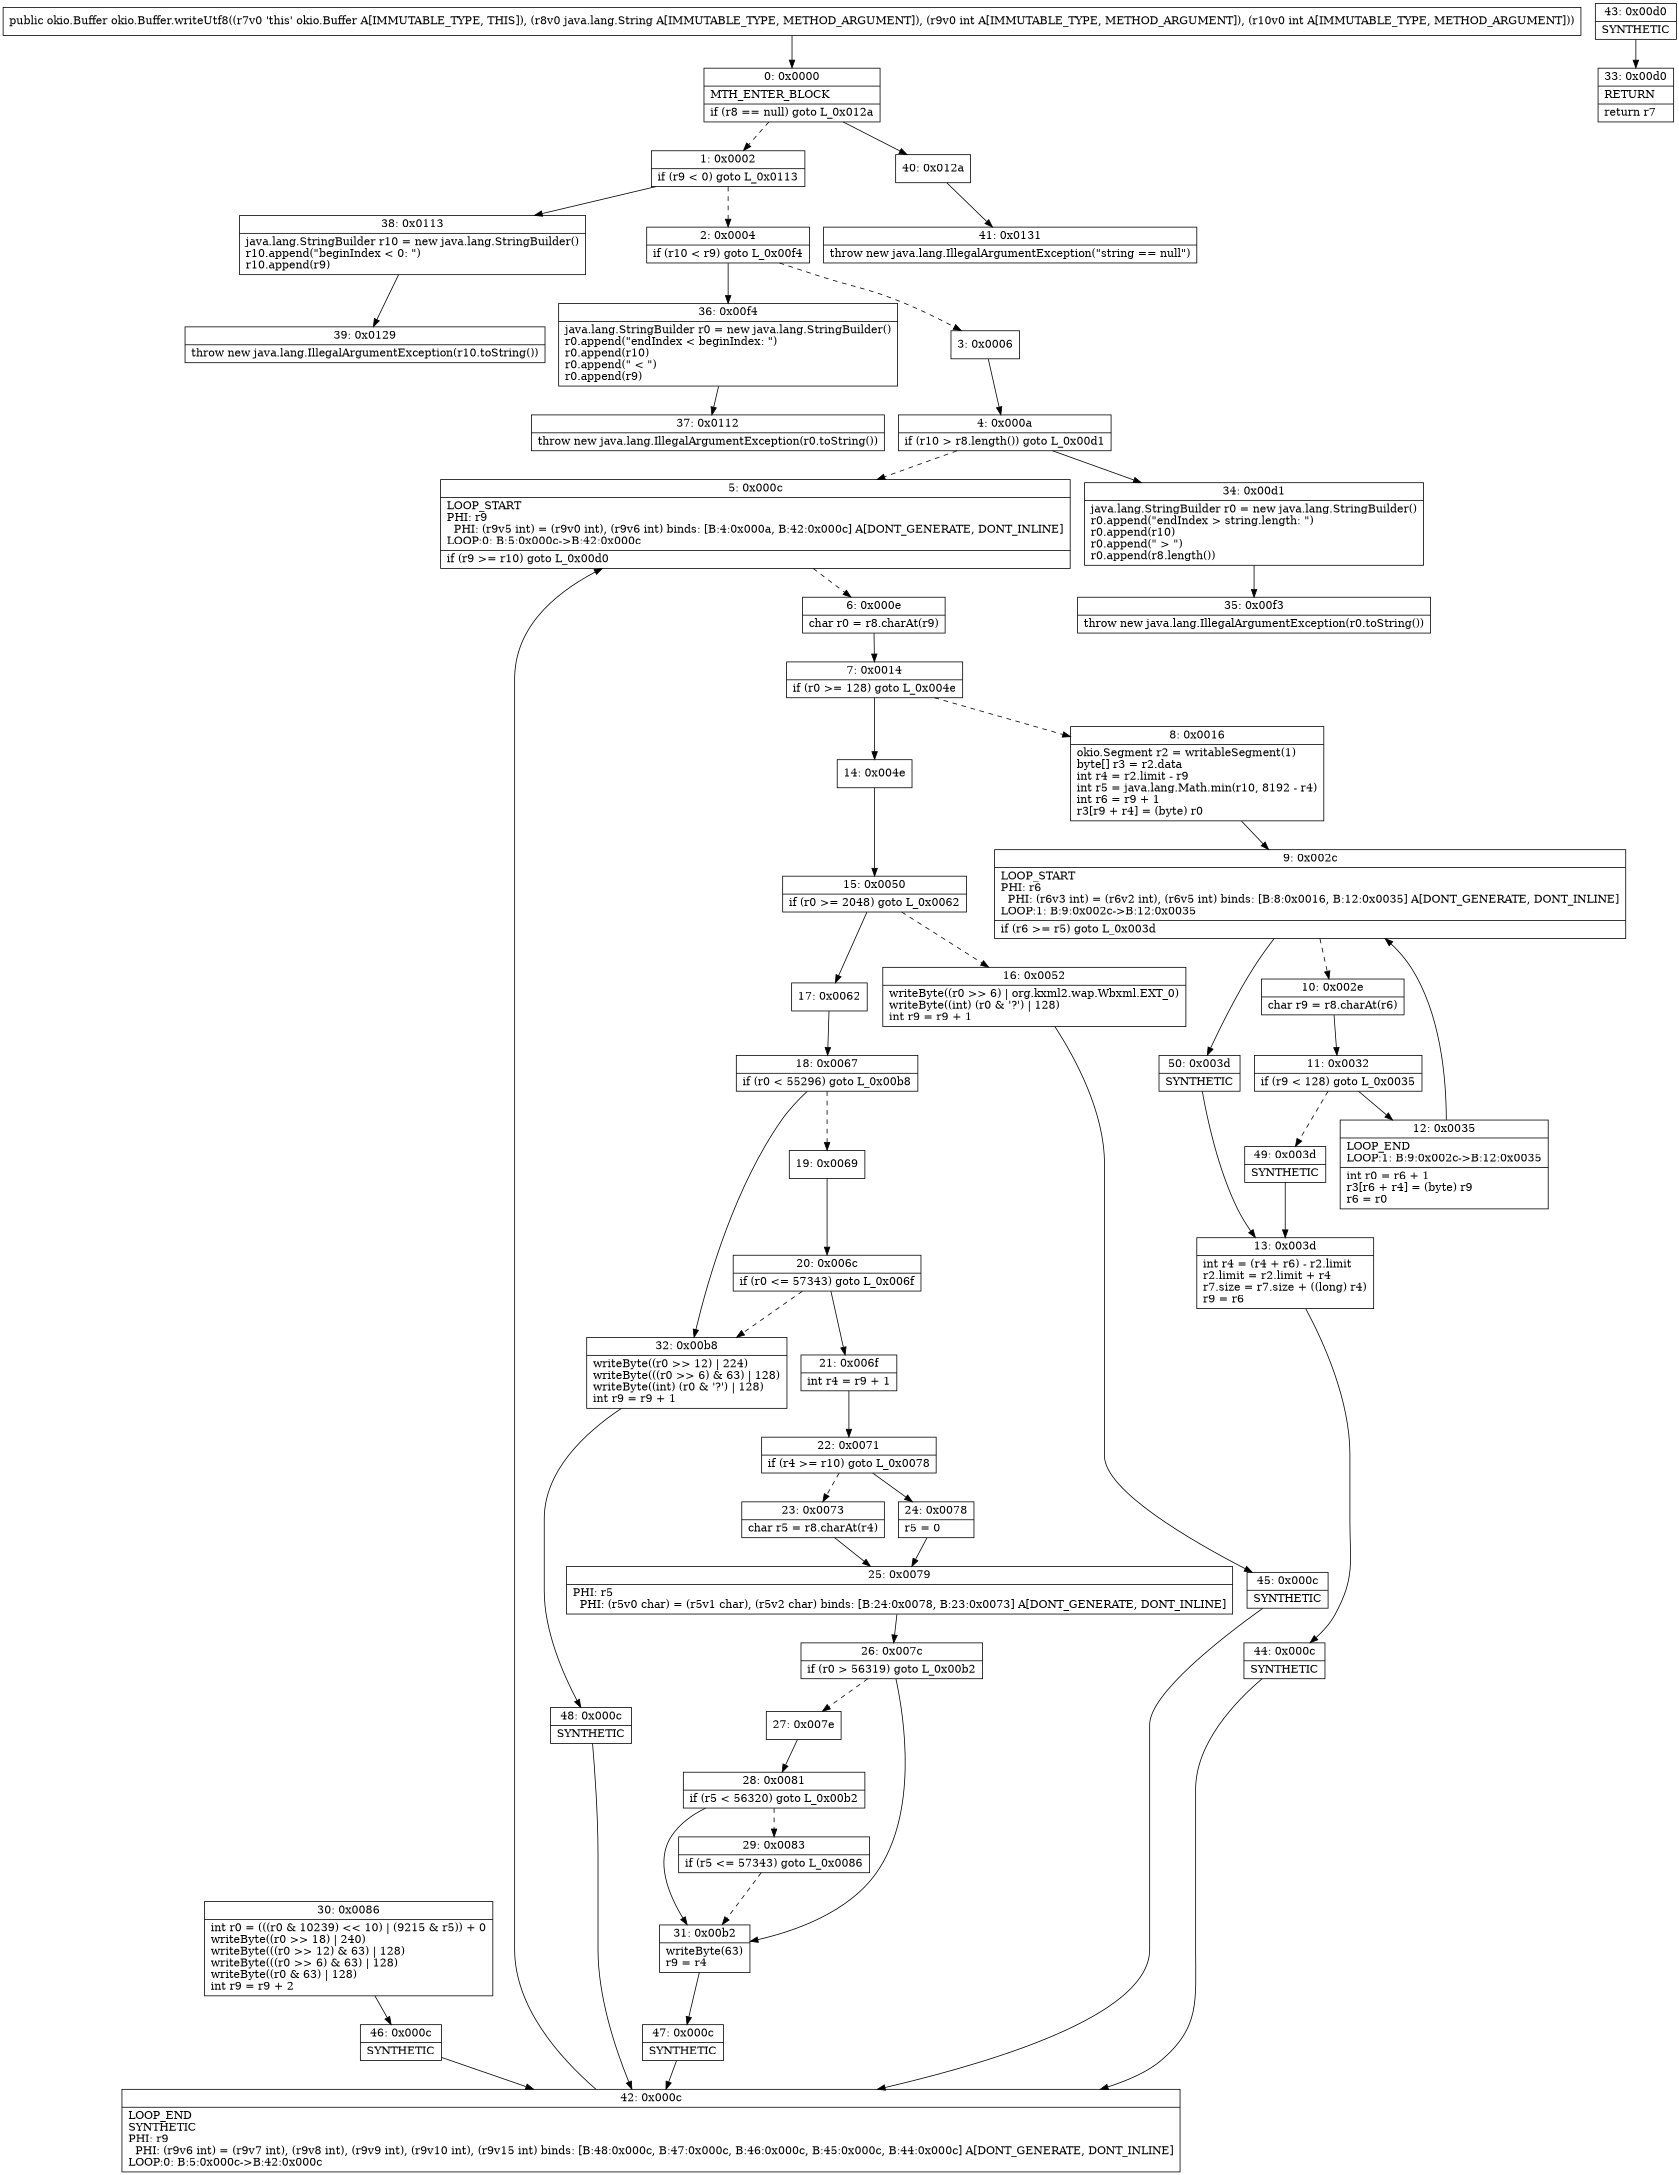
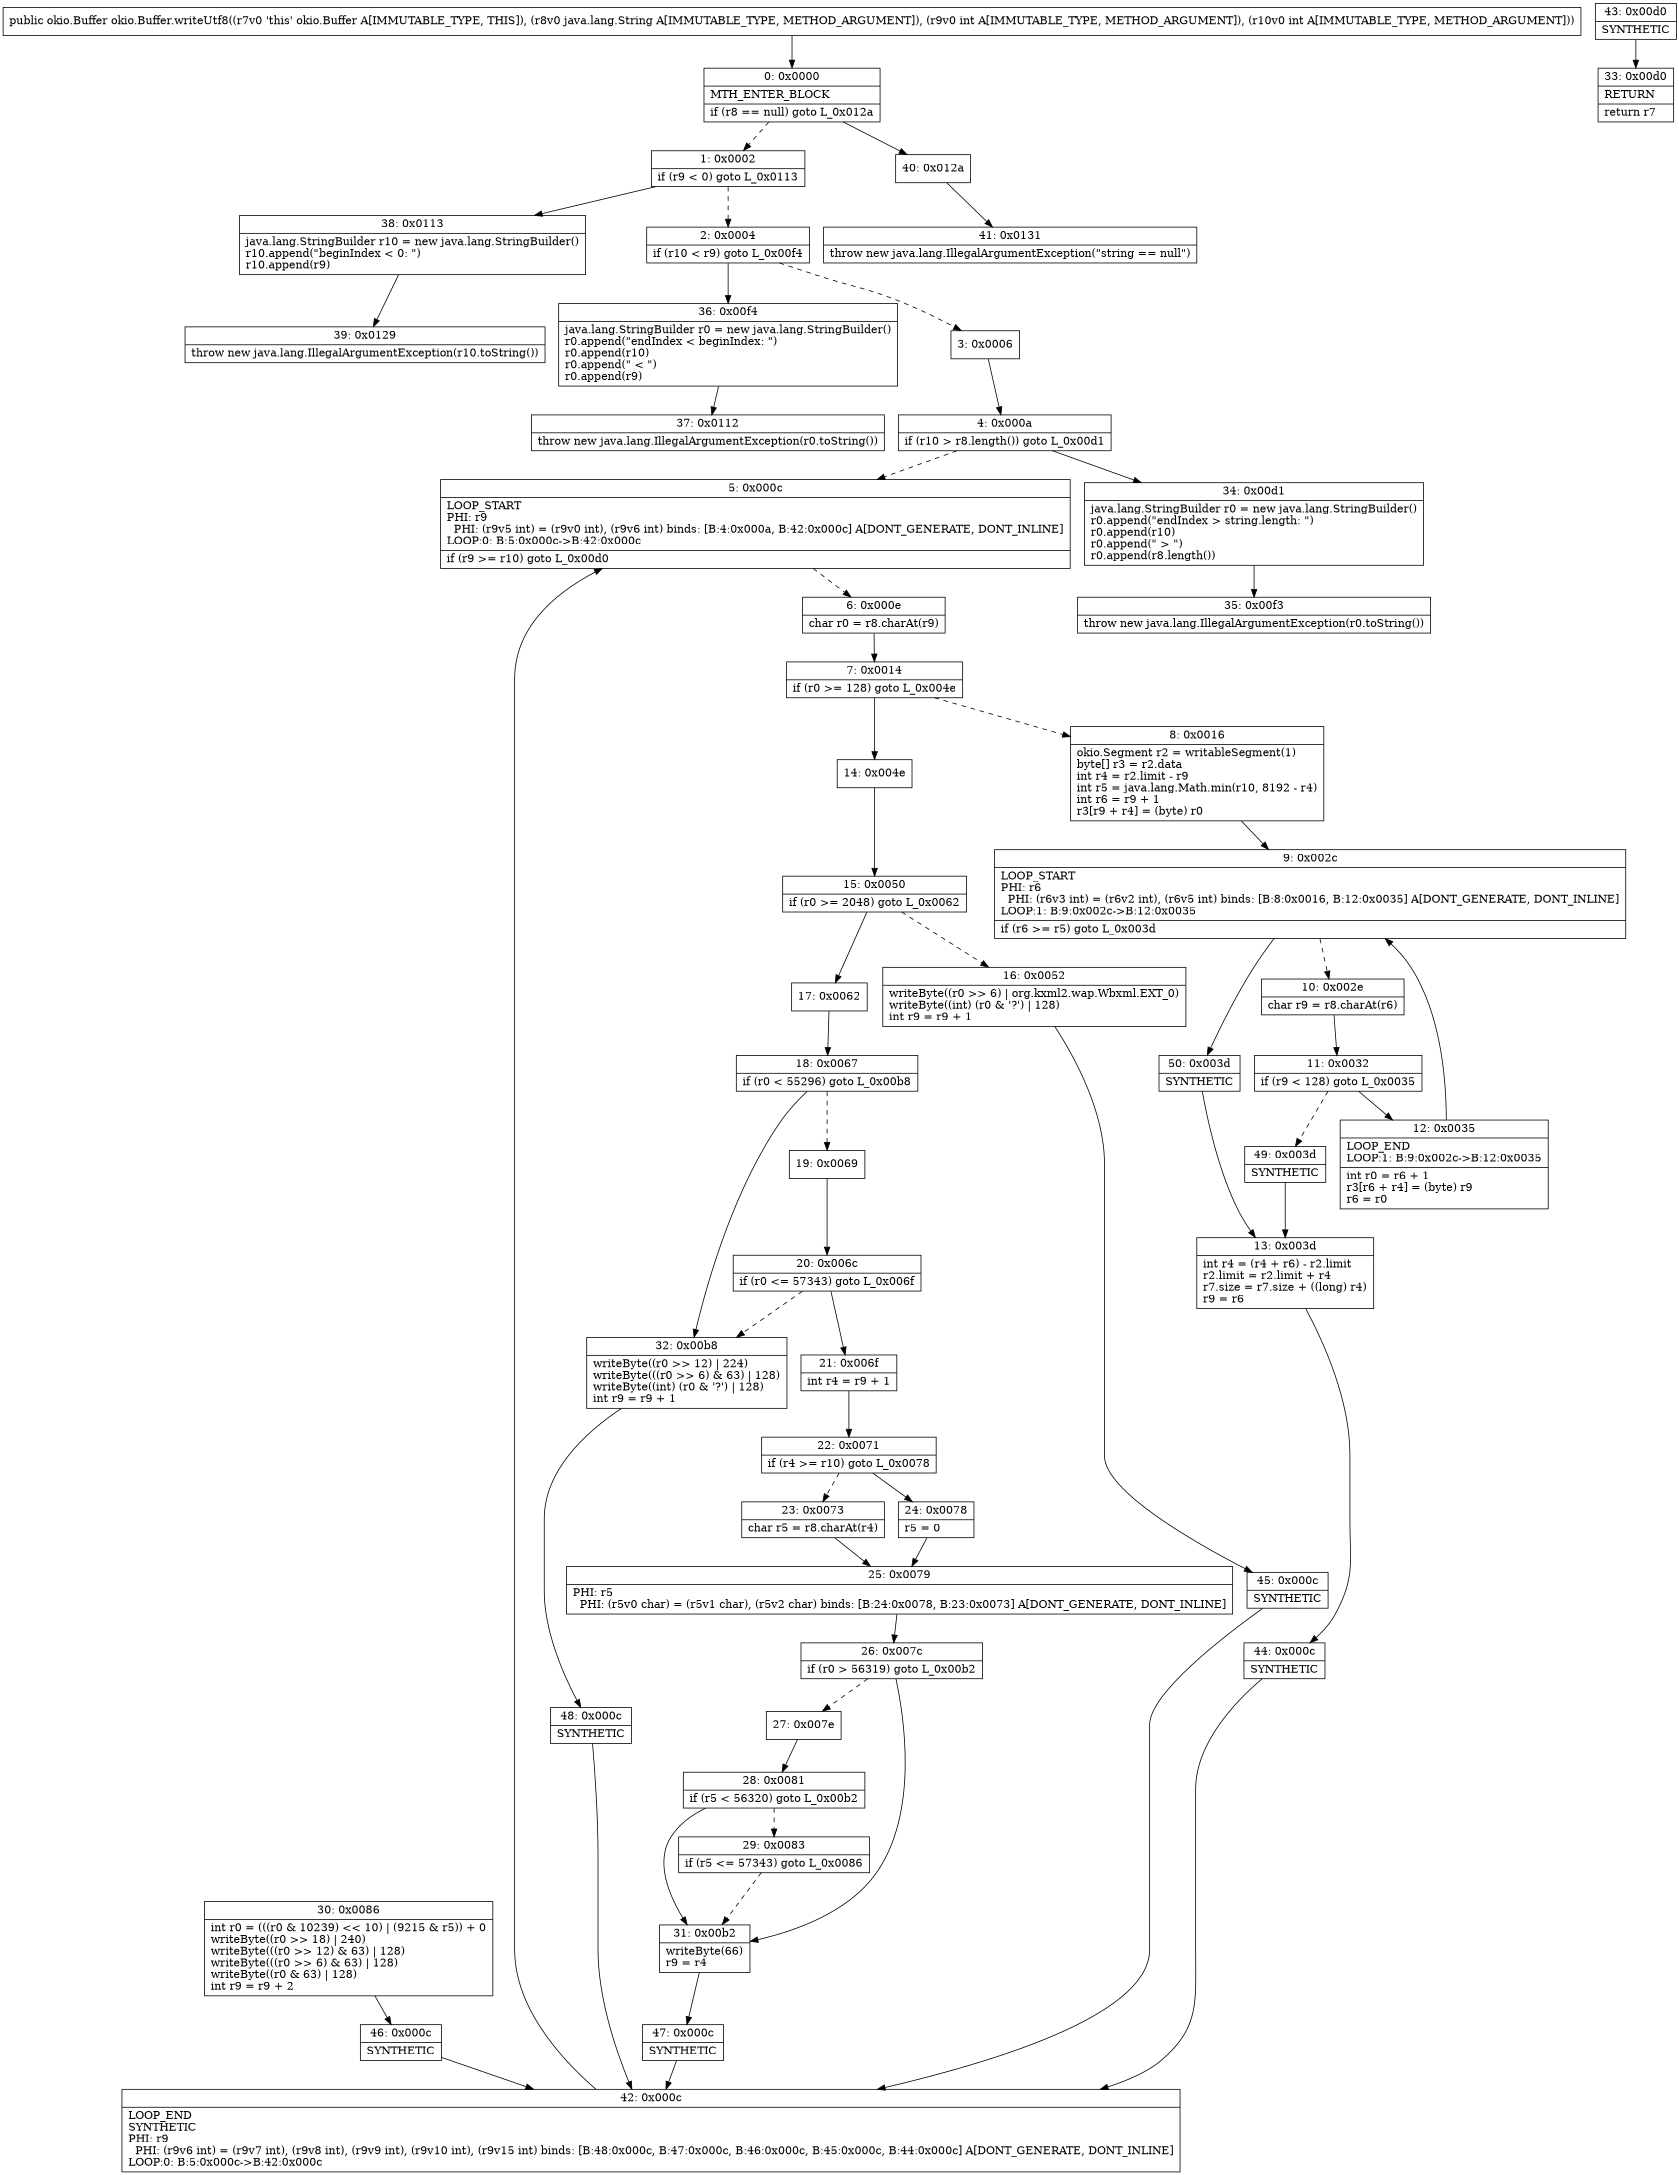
(705, 1951) -> (705, 1951)
